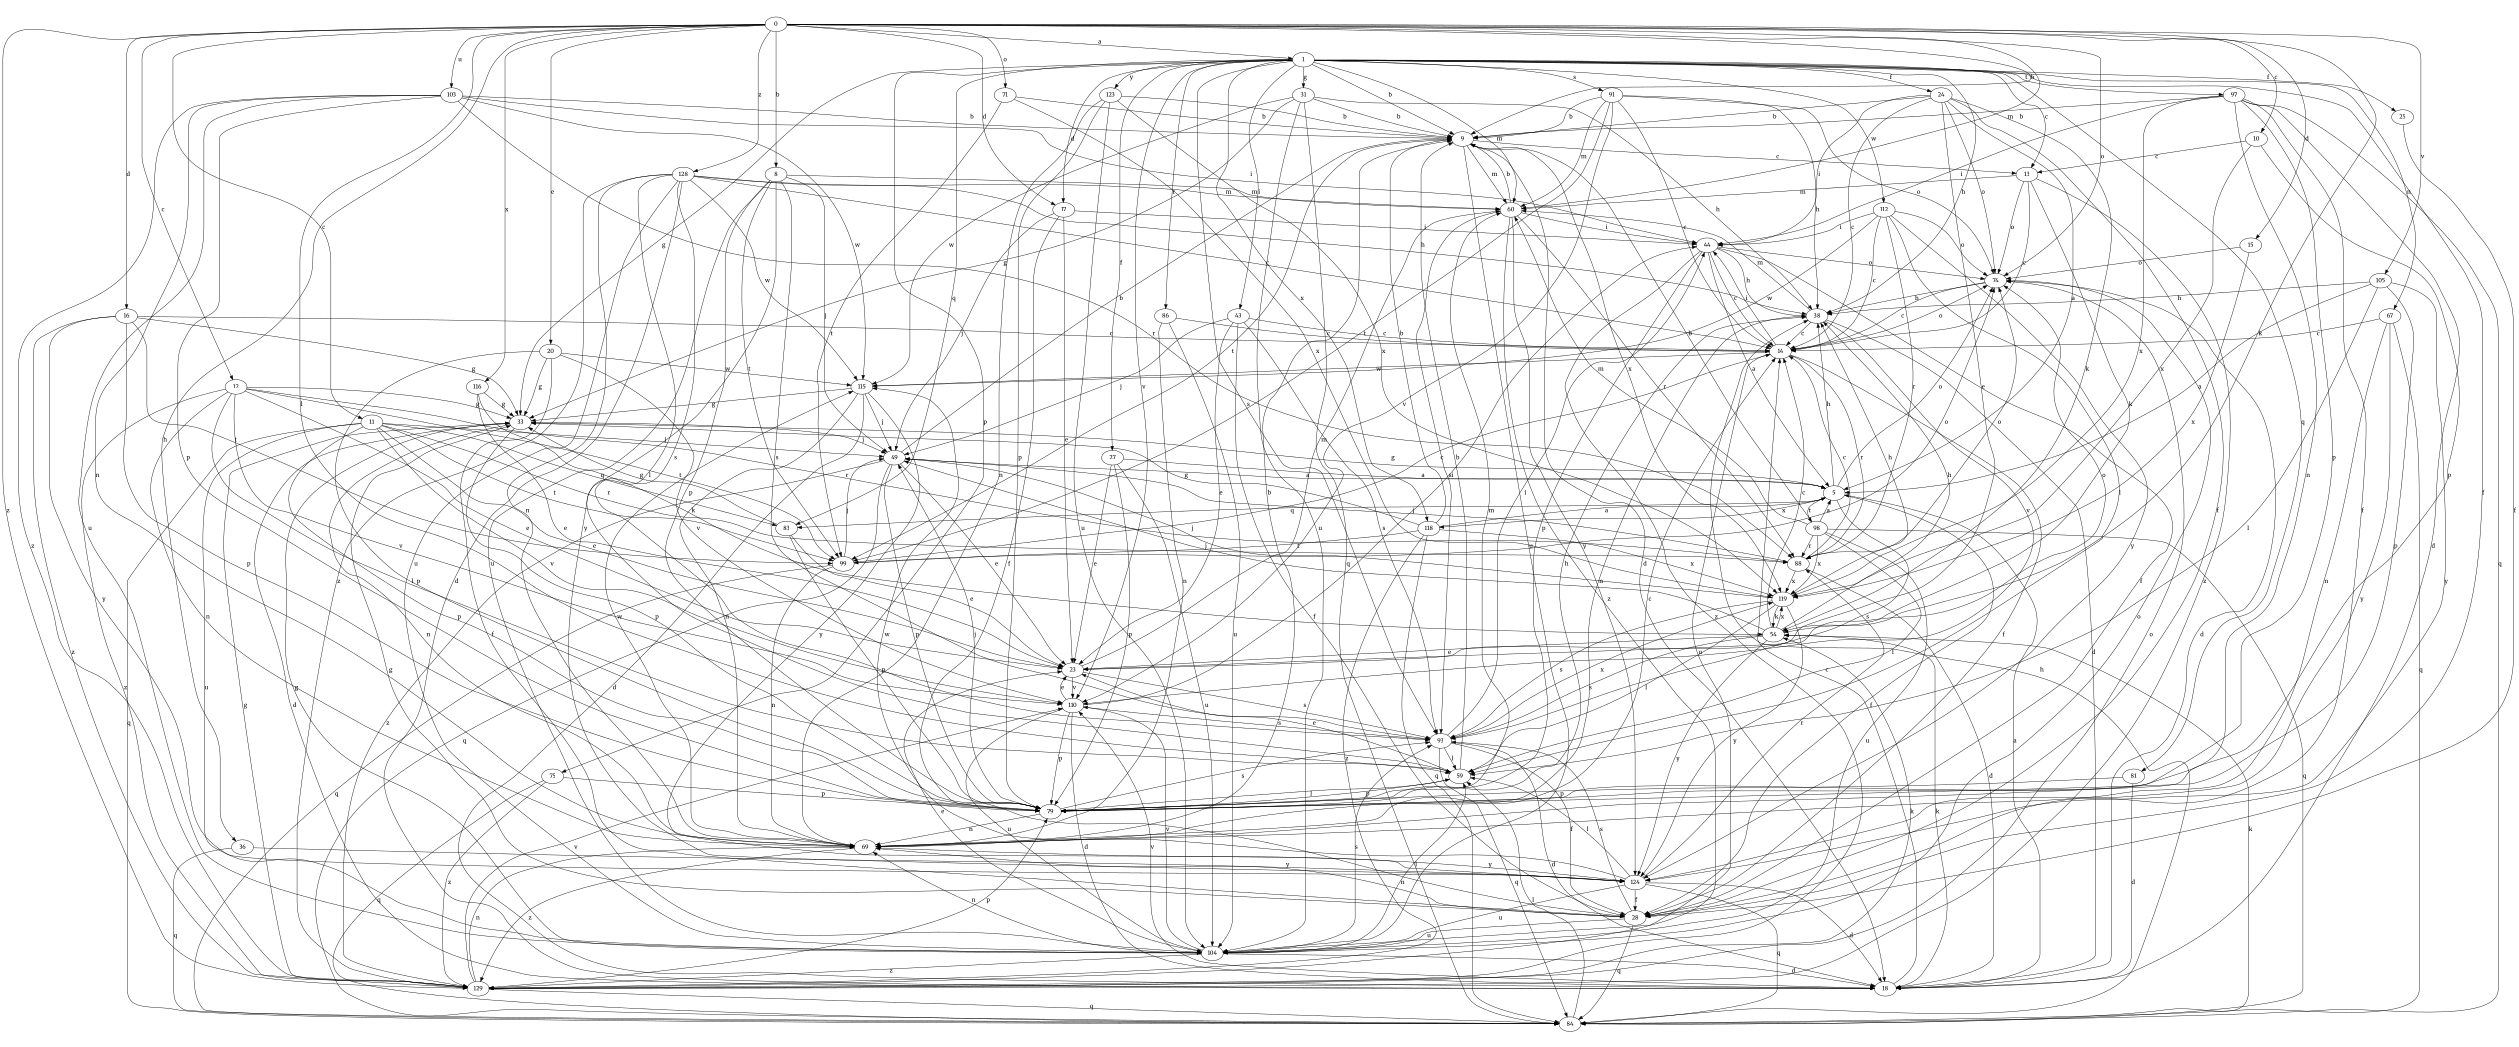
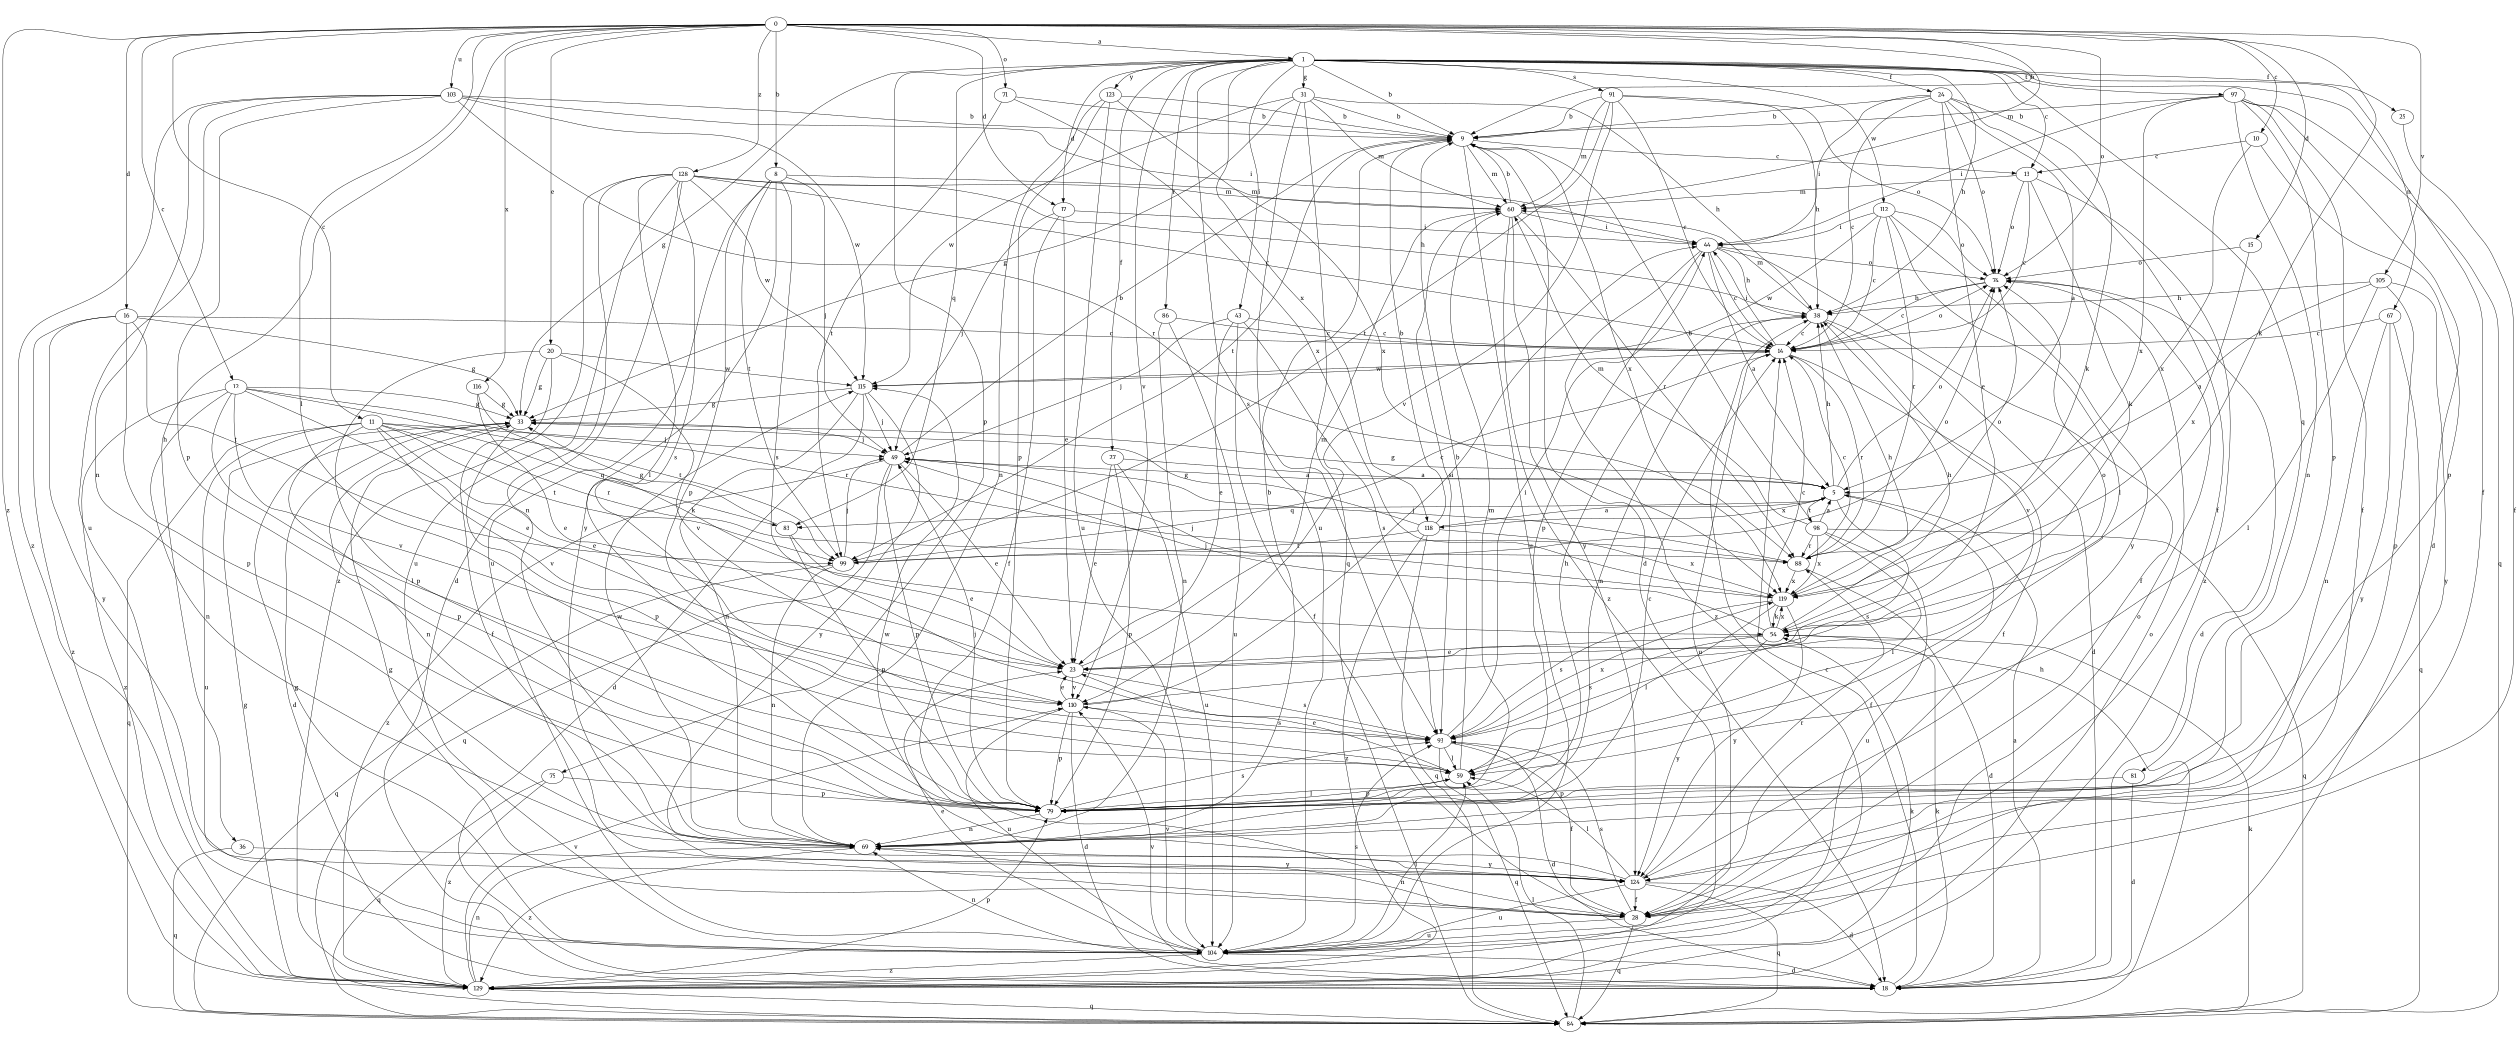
(1436, 107) -> (1395, 169)
